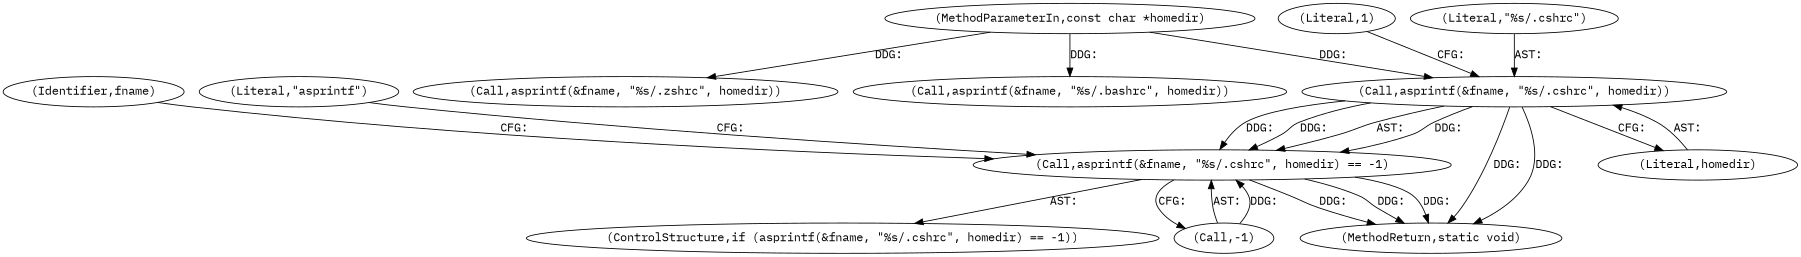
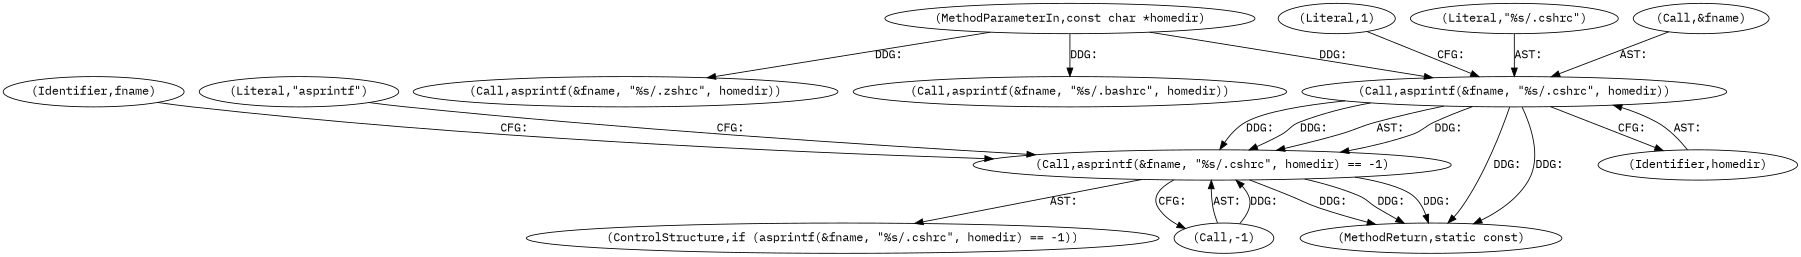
none -> (1701, 19)
(1698, 165) -> (1698, 165)
(1431, 238) -> (1431, 238)
